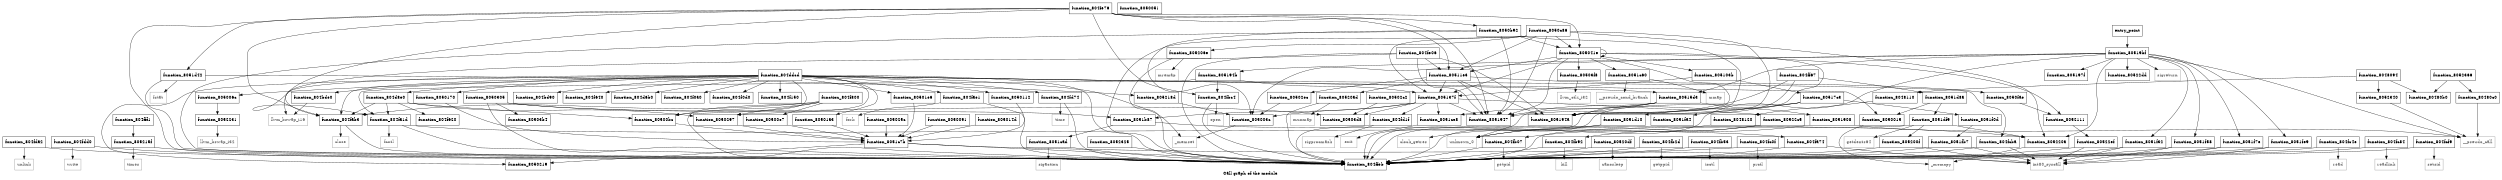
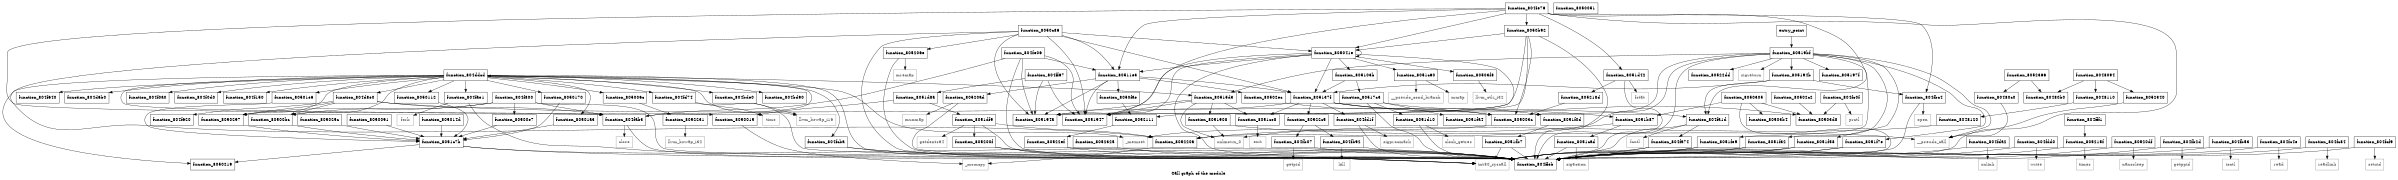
(543, 79) -> (811, 95)
(1563, 156) -> (1831, 108)
